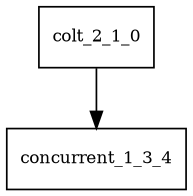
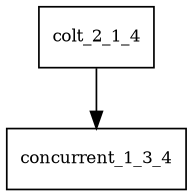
(96, 37) -> (96, 37)
